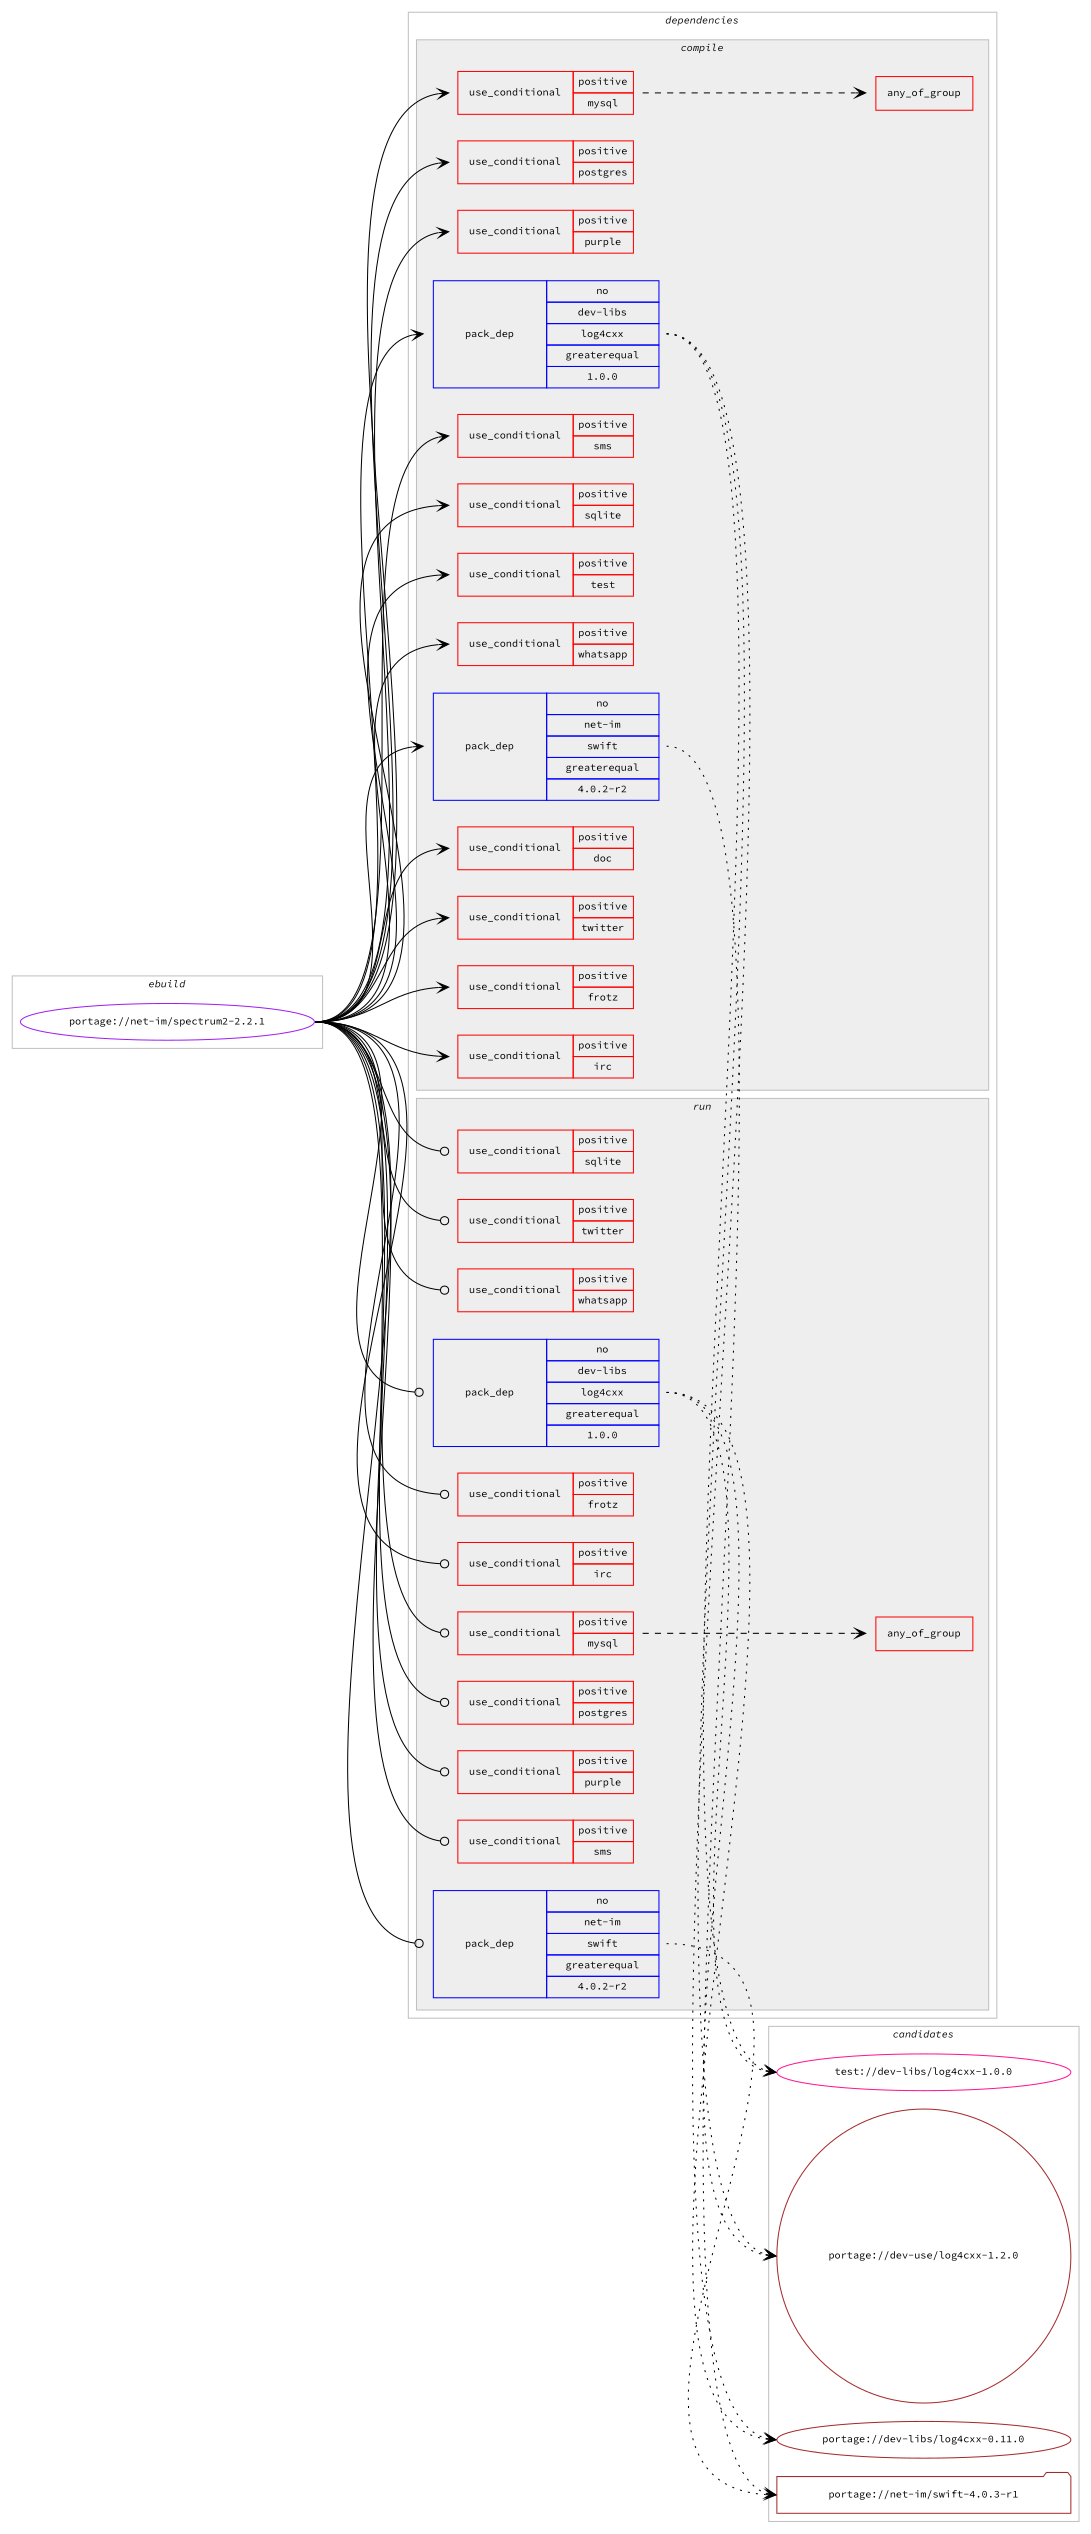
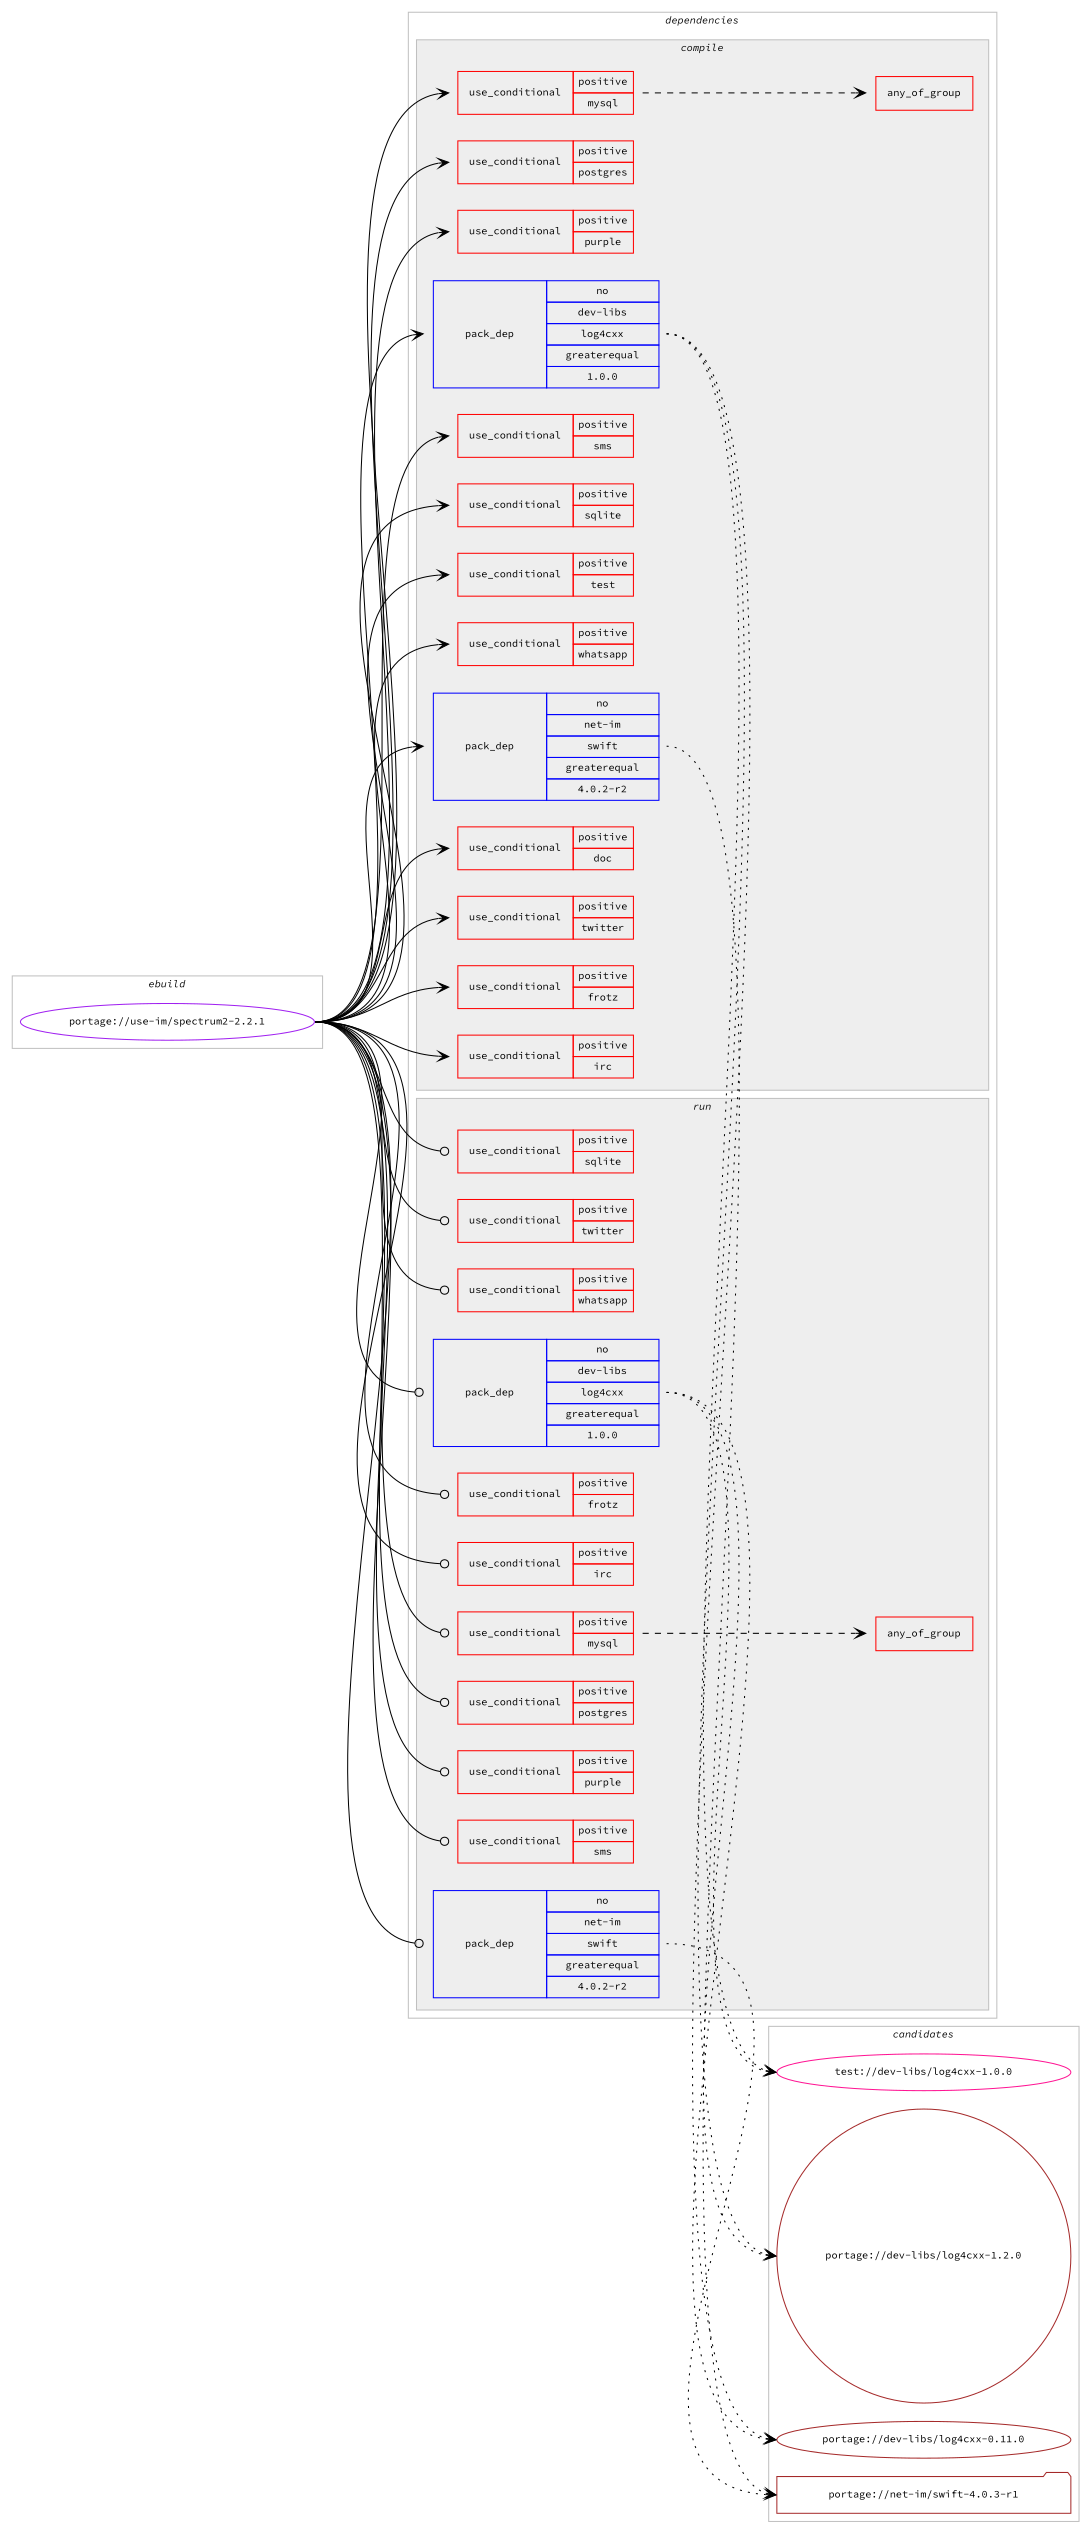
(167, 1022) -> (167, 1022)
(924, 2256) -> (924, 2256)
